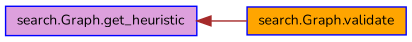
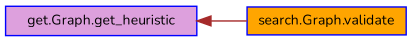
(101, 21) -> (101, 21)
